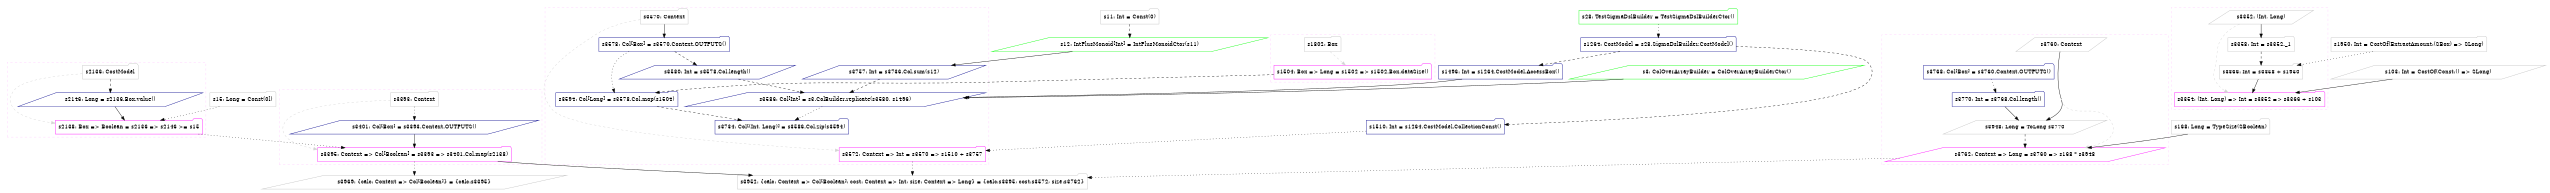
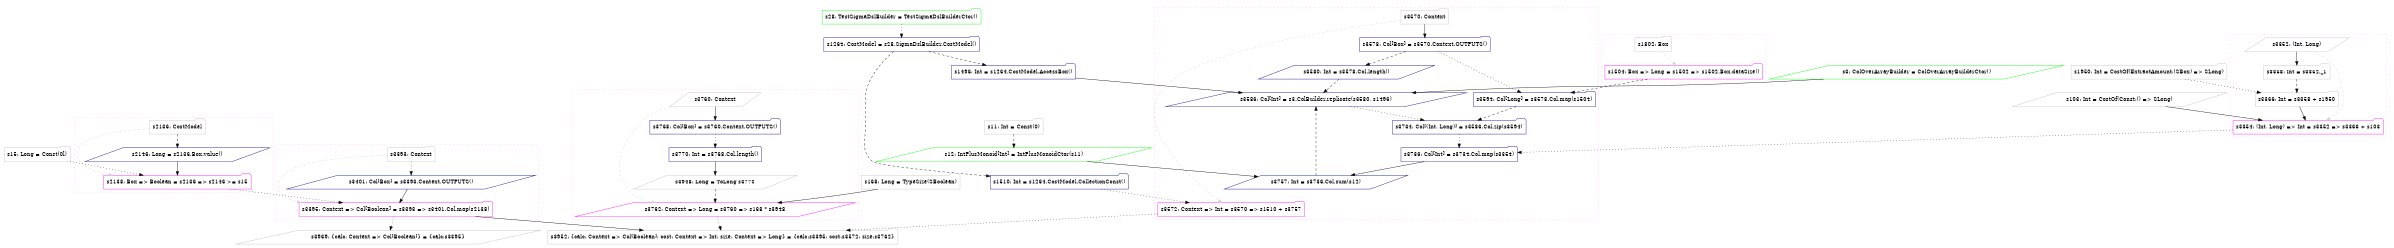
(2058, 76) -> (715, 112)
none -> (1459, 155)
